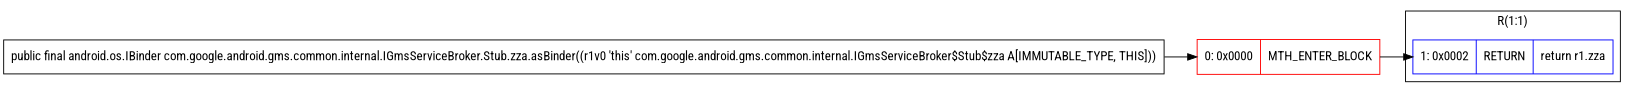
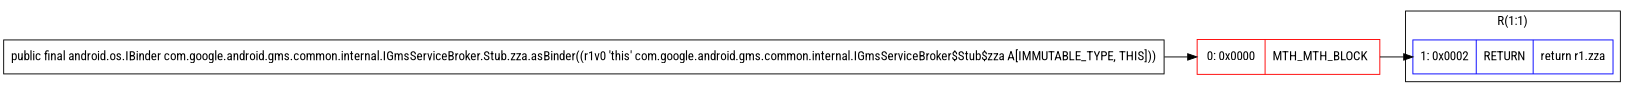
(1320, 56) -> (1320, 56)
